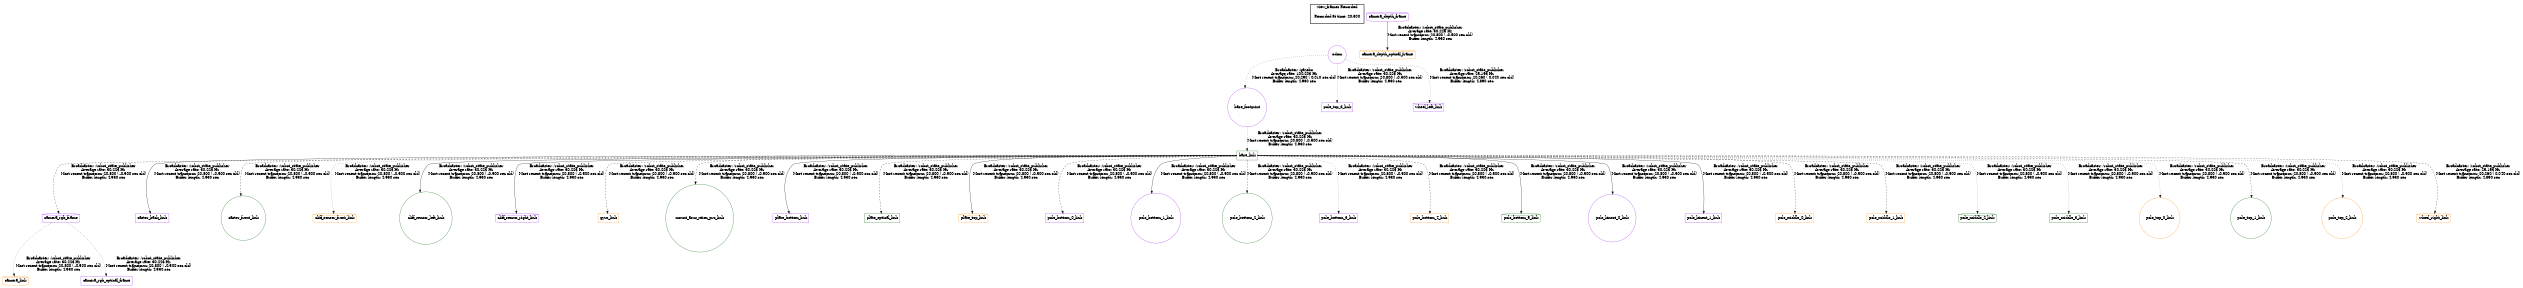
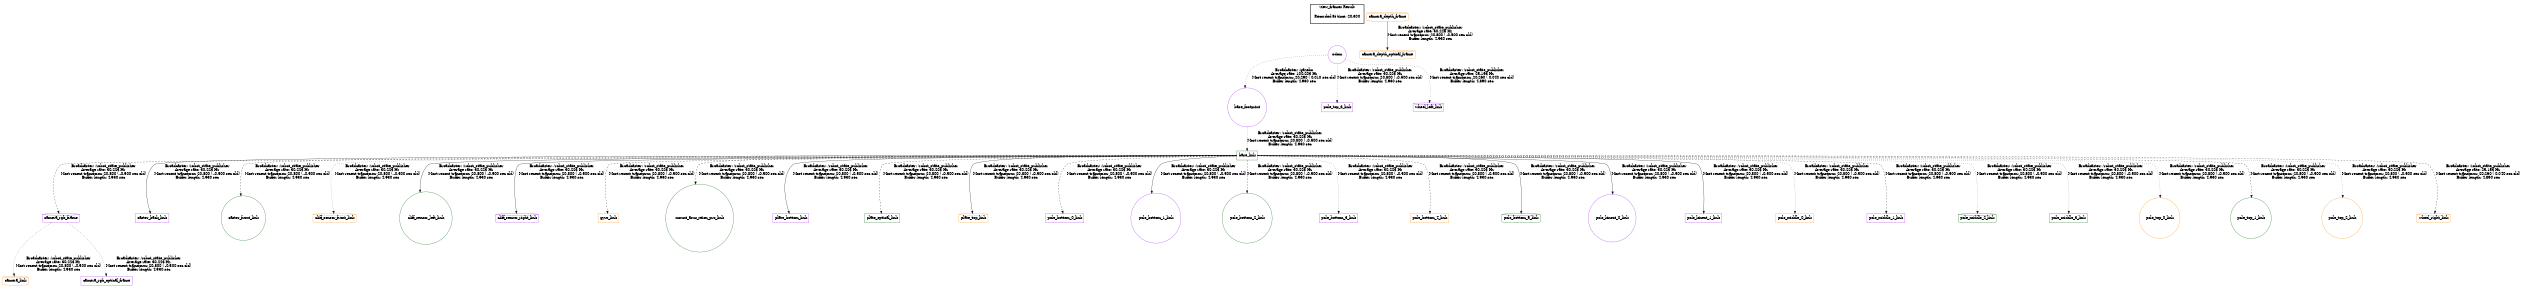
(1337, 7) -> (1337, 7)
(1387, 17) -> (1387, 17)
(1547, 157) -> (1547, 157)
(1886, 218) -> (1886, 218)
